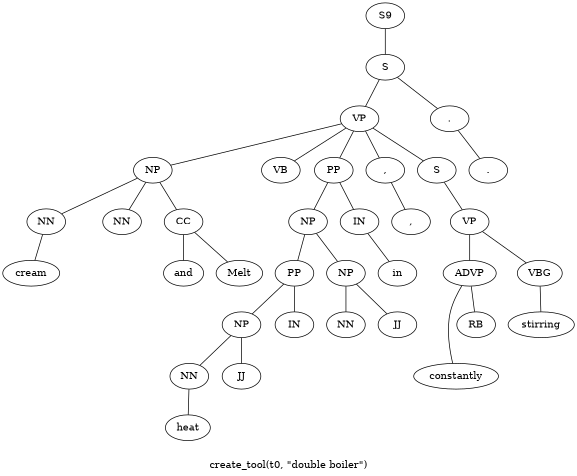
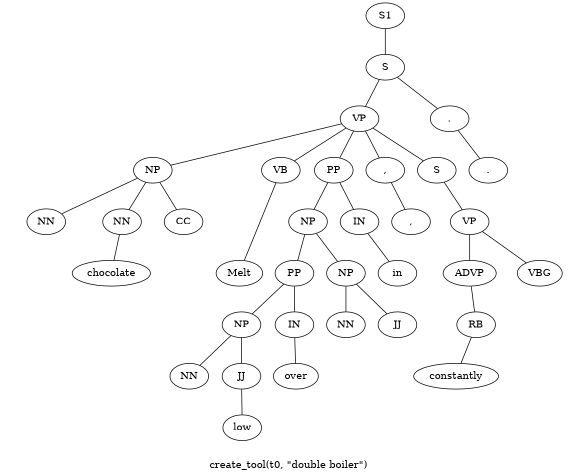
(385, 16) -> (385, 16)
(211, 247) -> (260, 222)
(31, 273) -> none
none -> (111, 273)
(184, 273) -> none
(449, 323) -> (466, 350)
(541, 325) -> none
none -> (296, 376)
(188, 428) -> none
none -> (242, 428)
